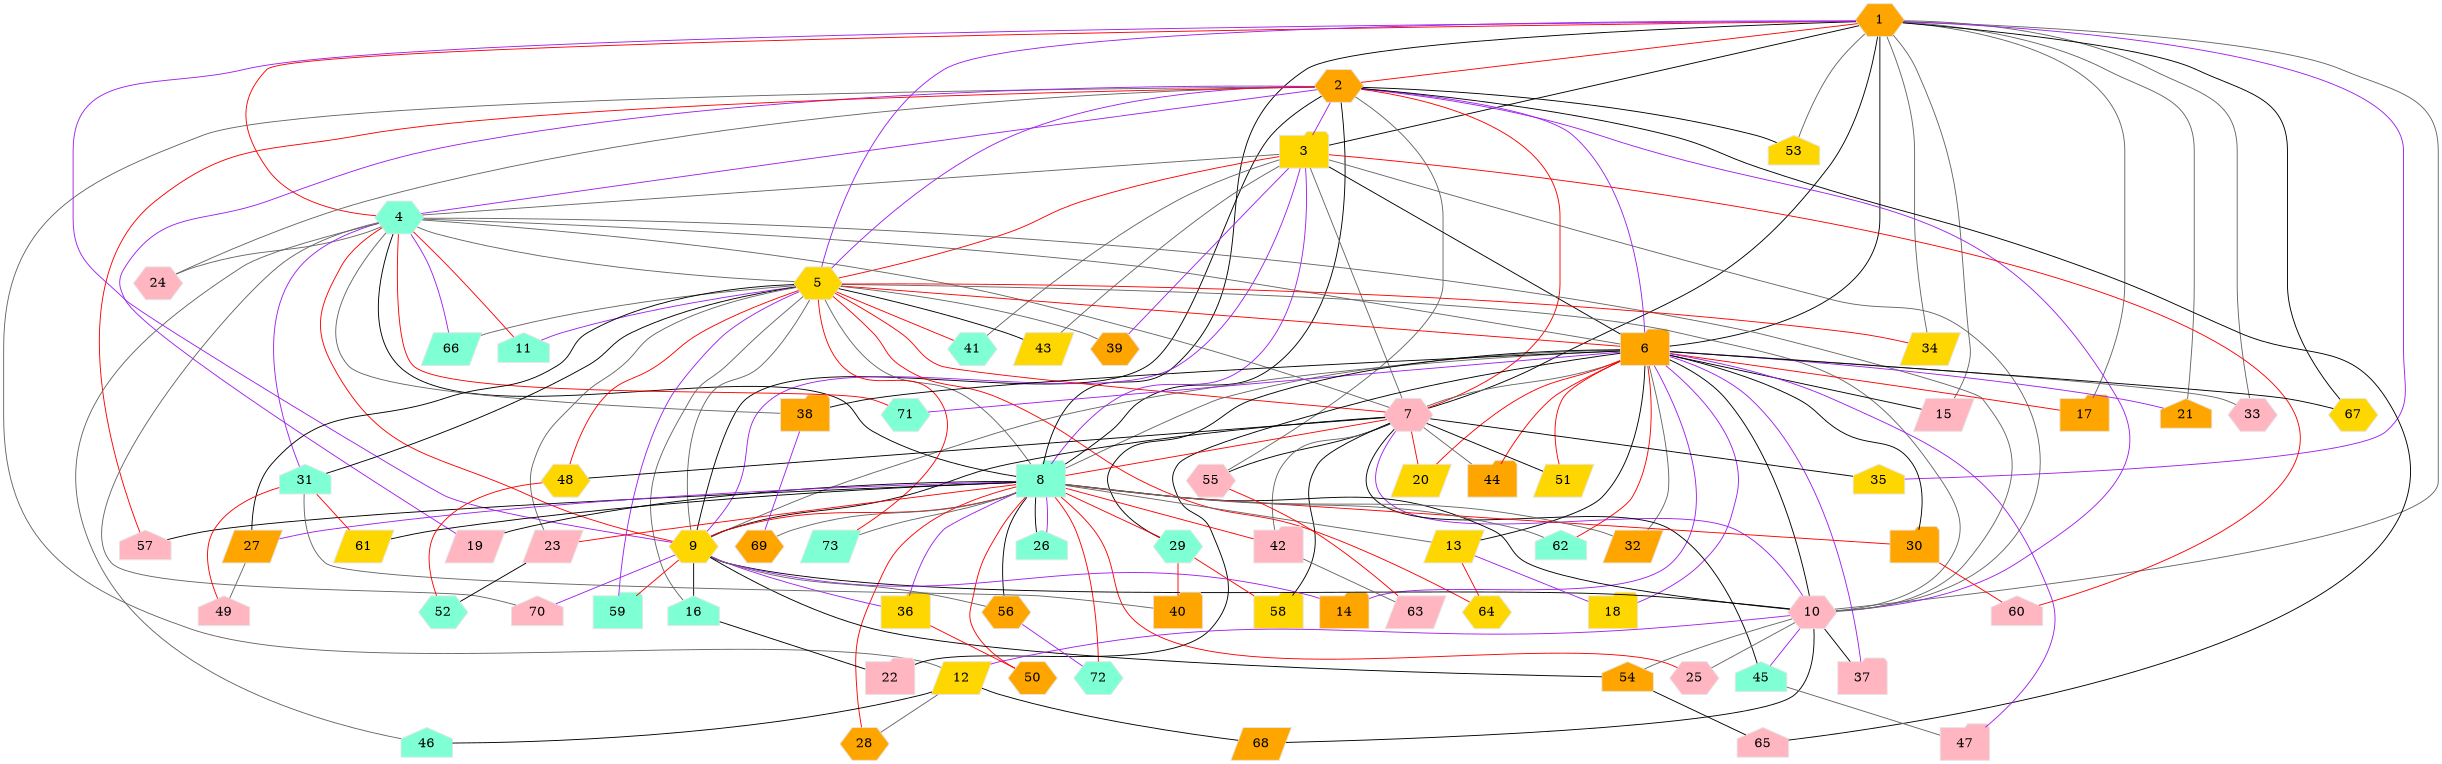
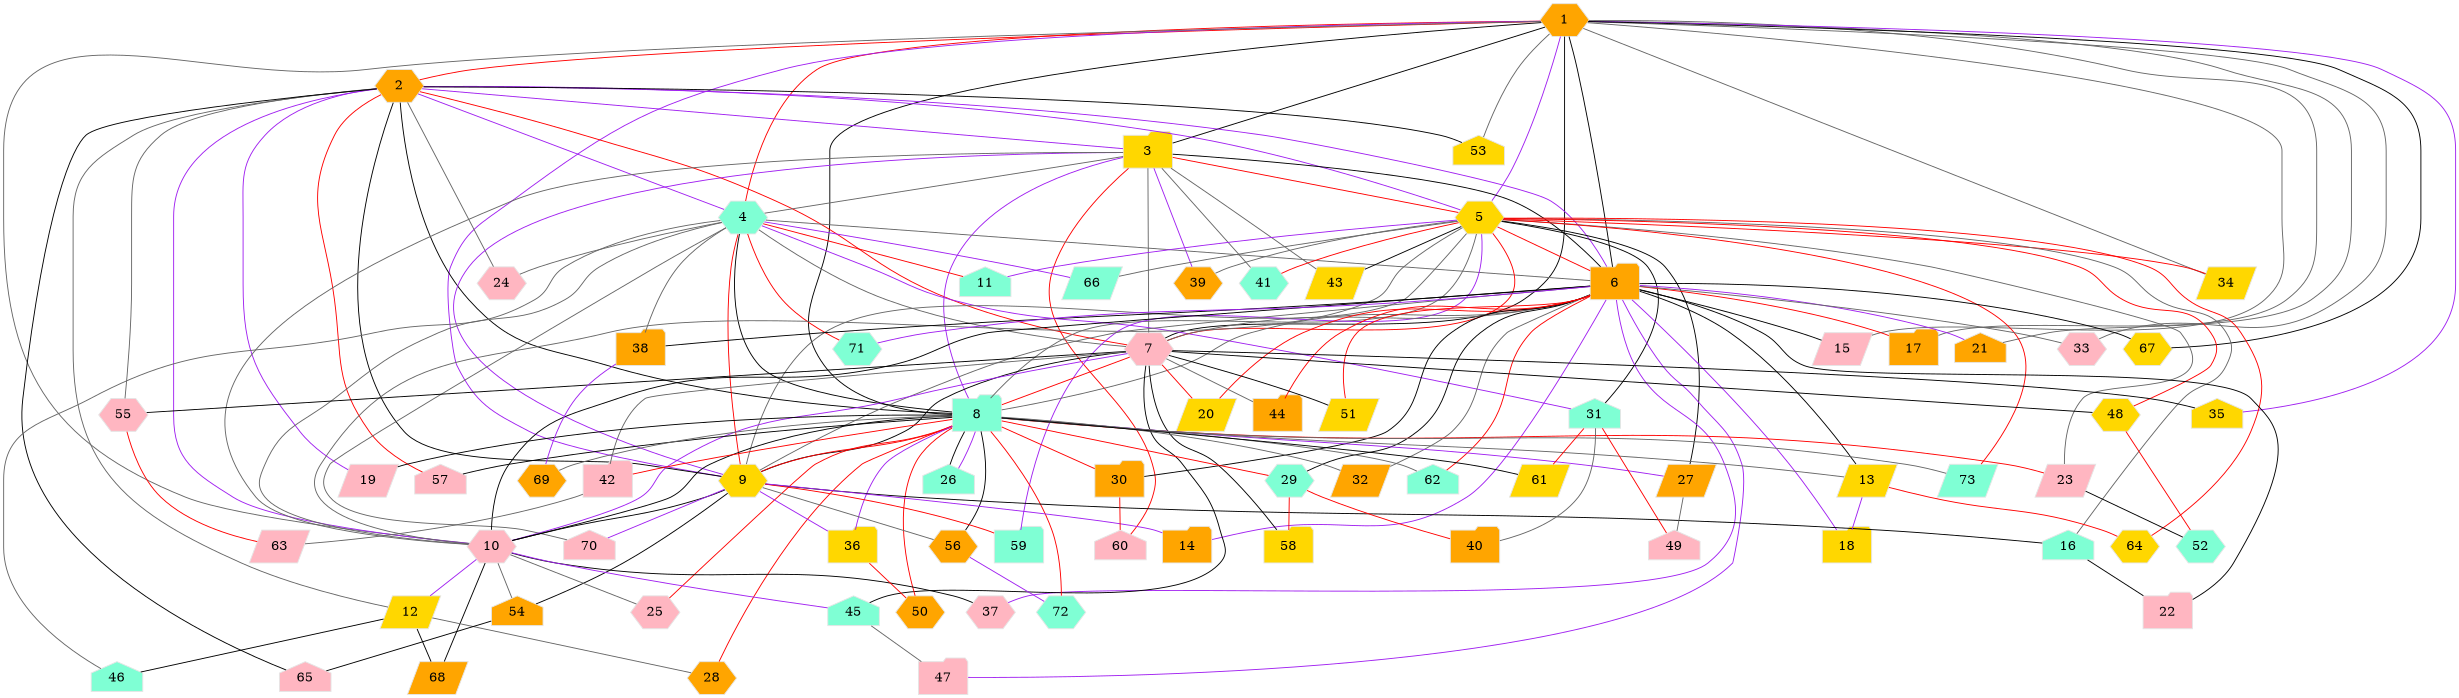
(604, 265) -> none
(1863, 678) -> (991, 612)
